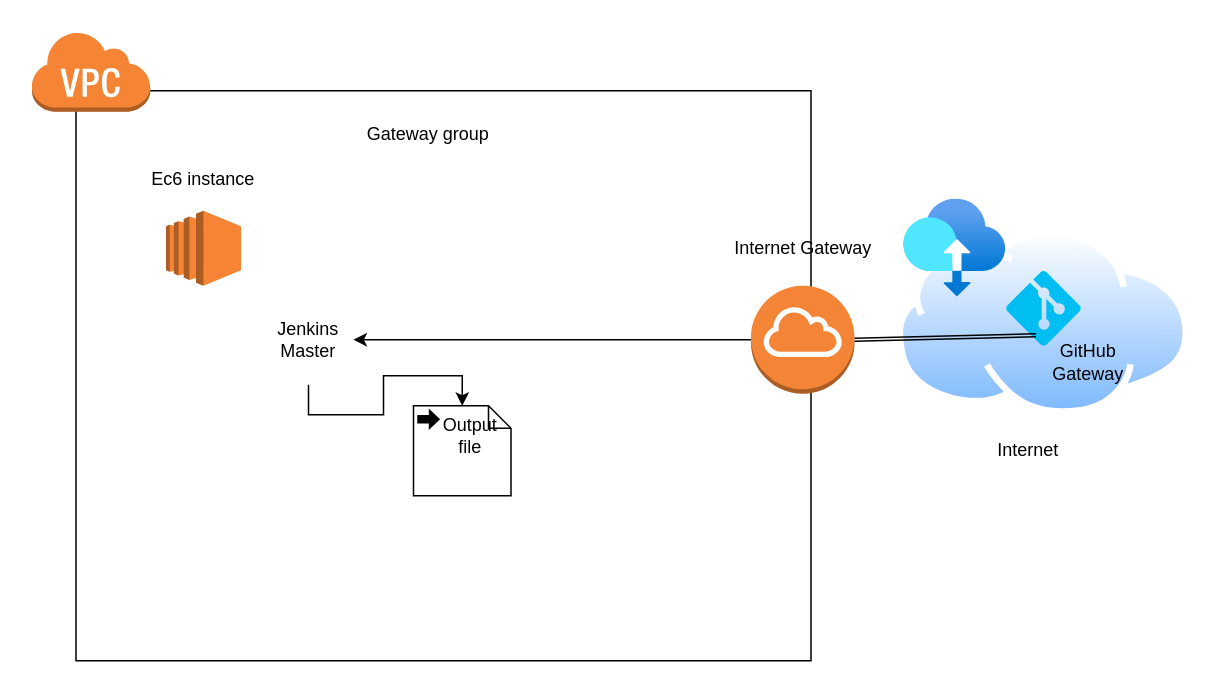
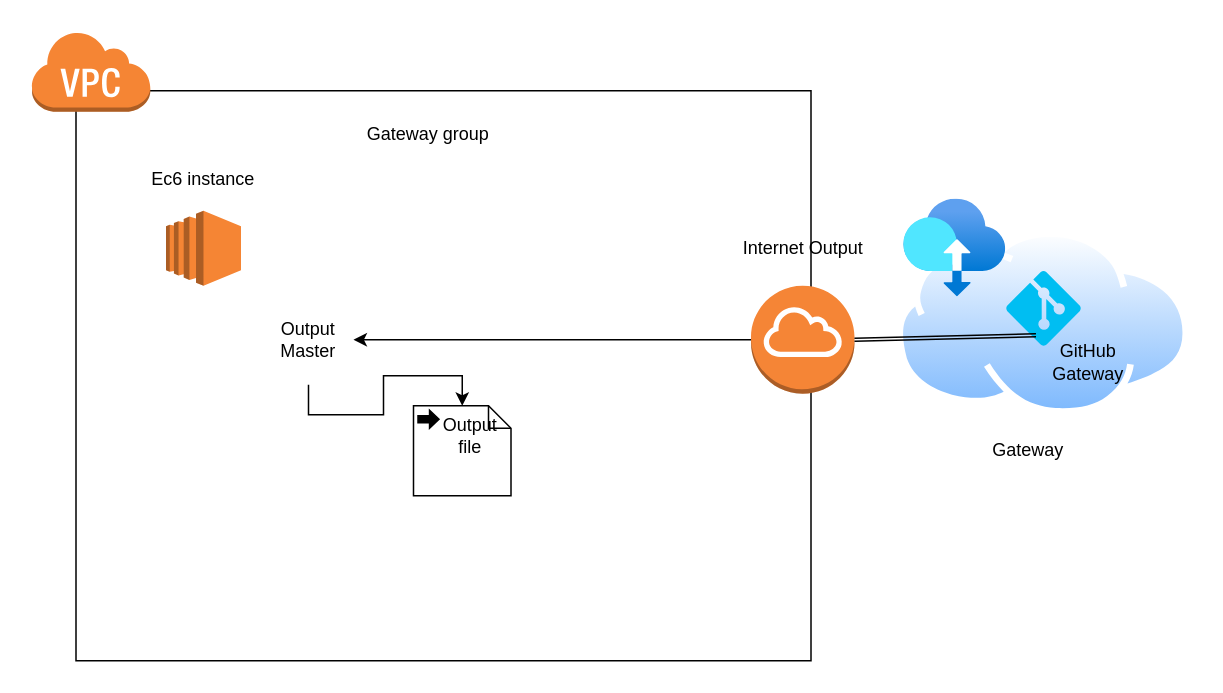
(803, 248) -> (803, 248)
(308, 340) -> (308, 340)
(1028, 451) -> (1028, 451)
